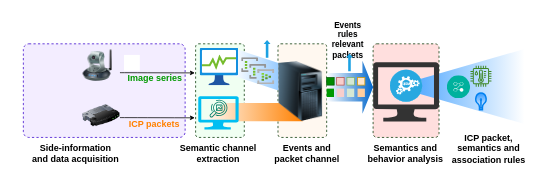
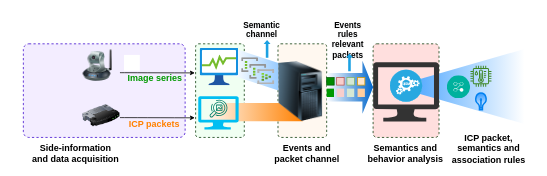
none -> (261, 28)
(218, 153) -> none
